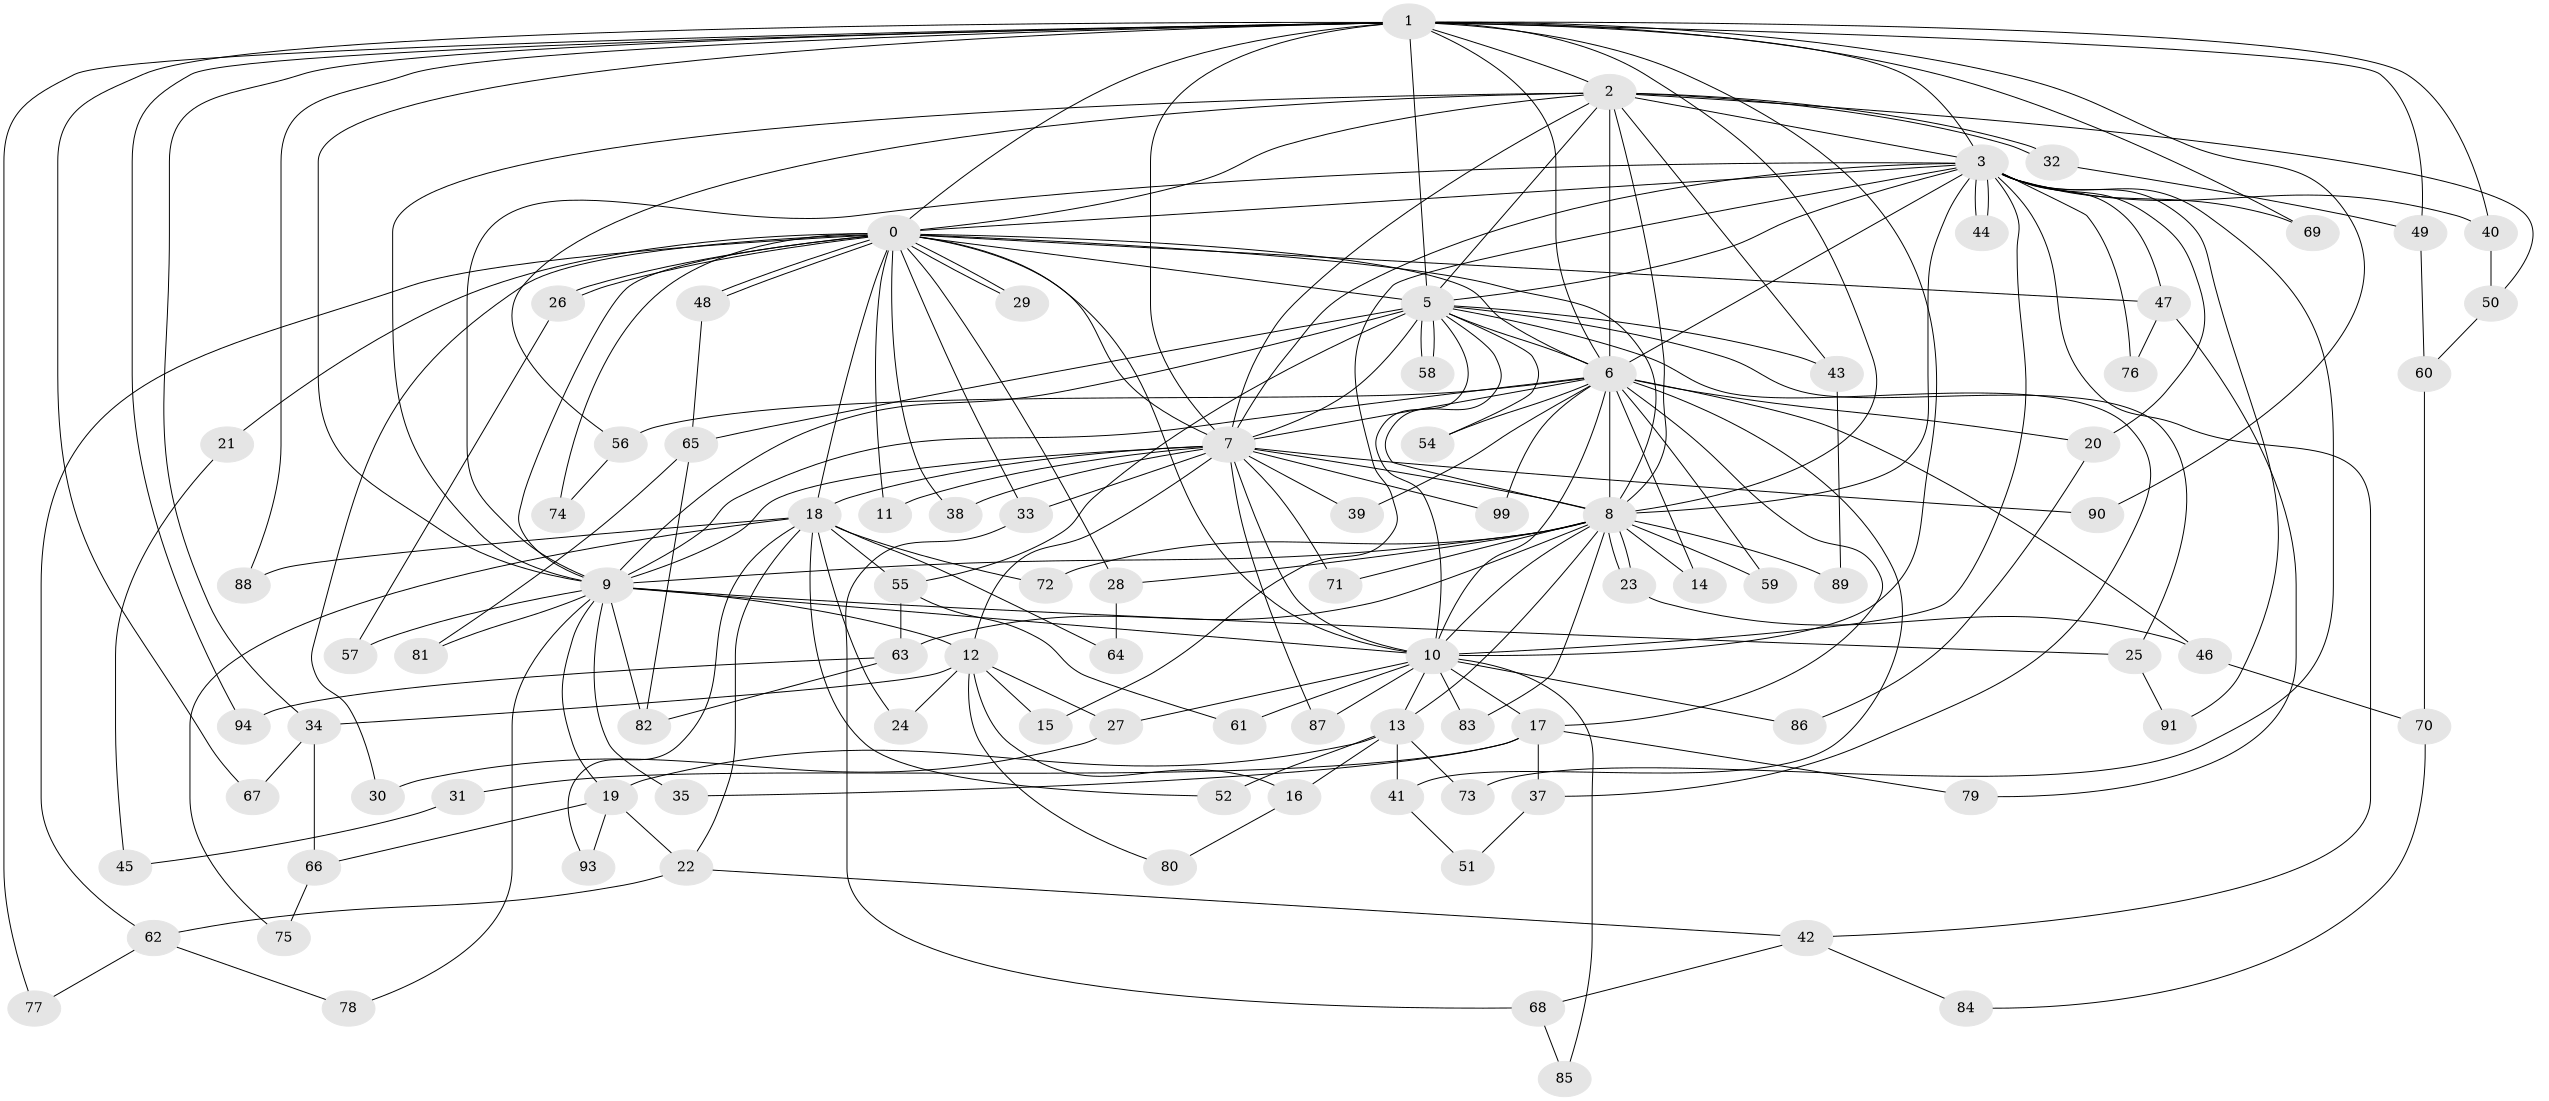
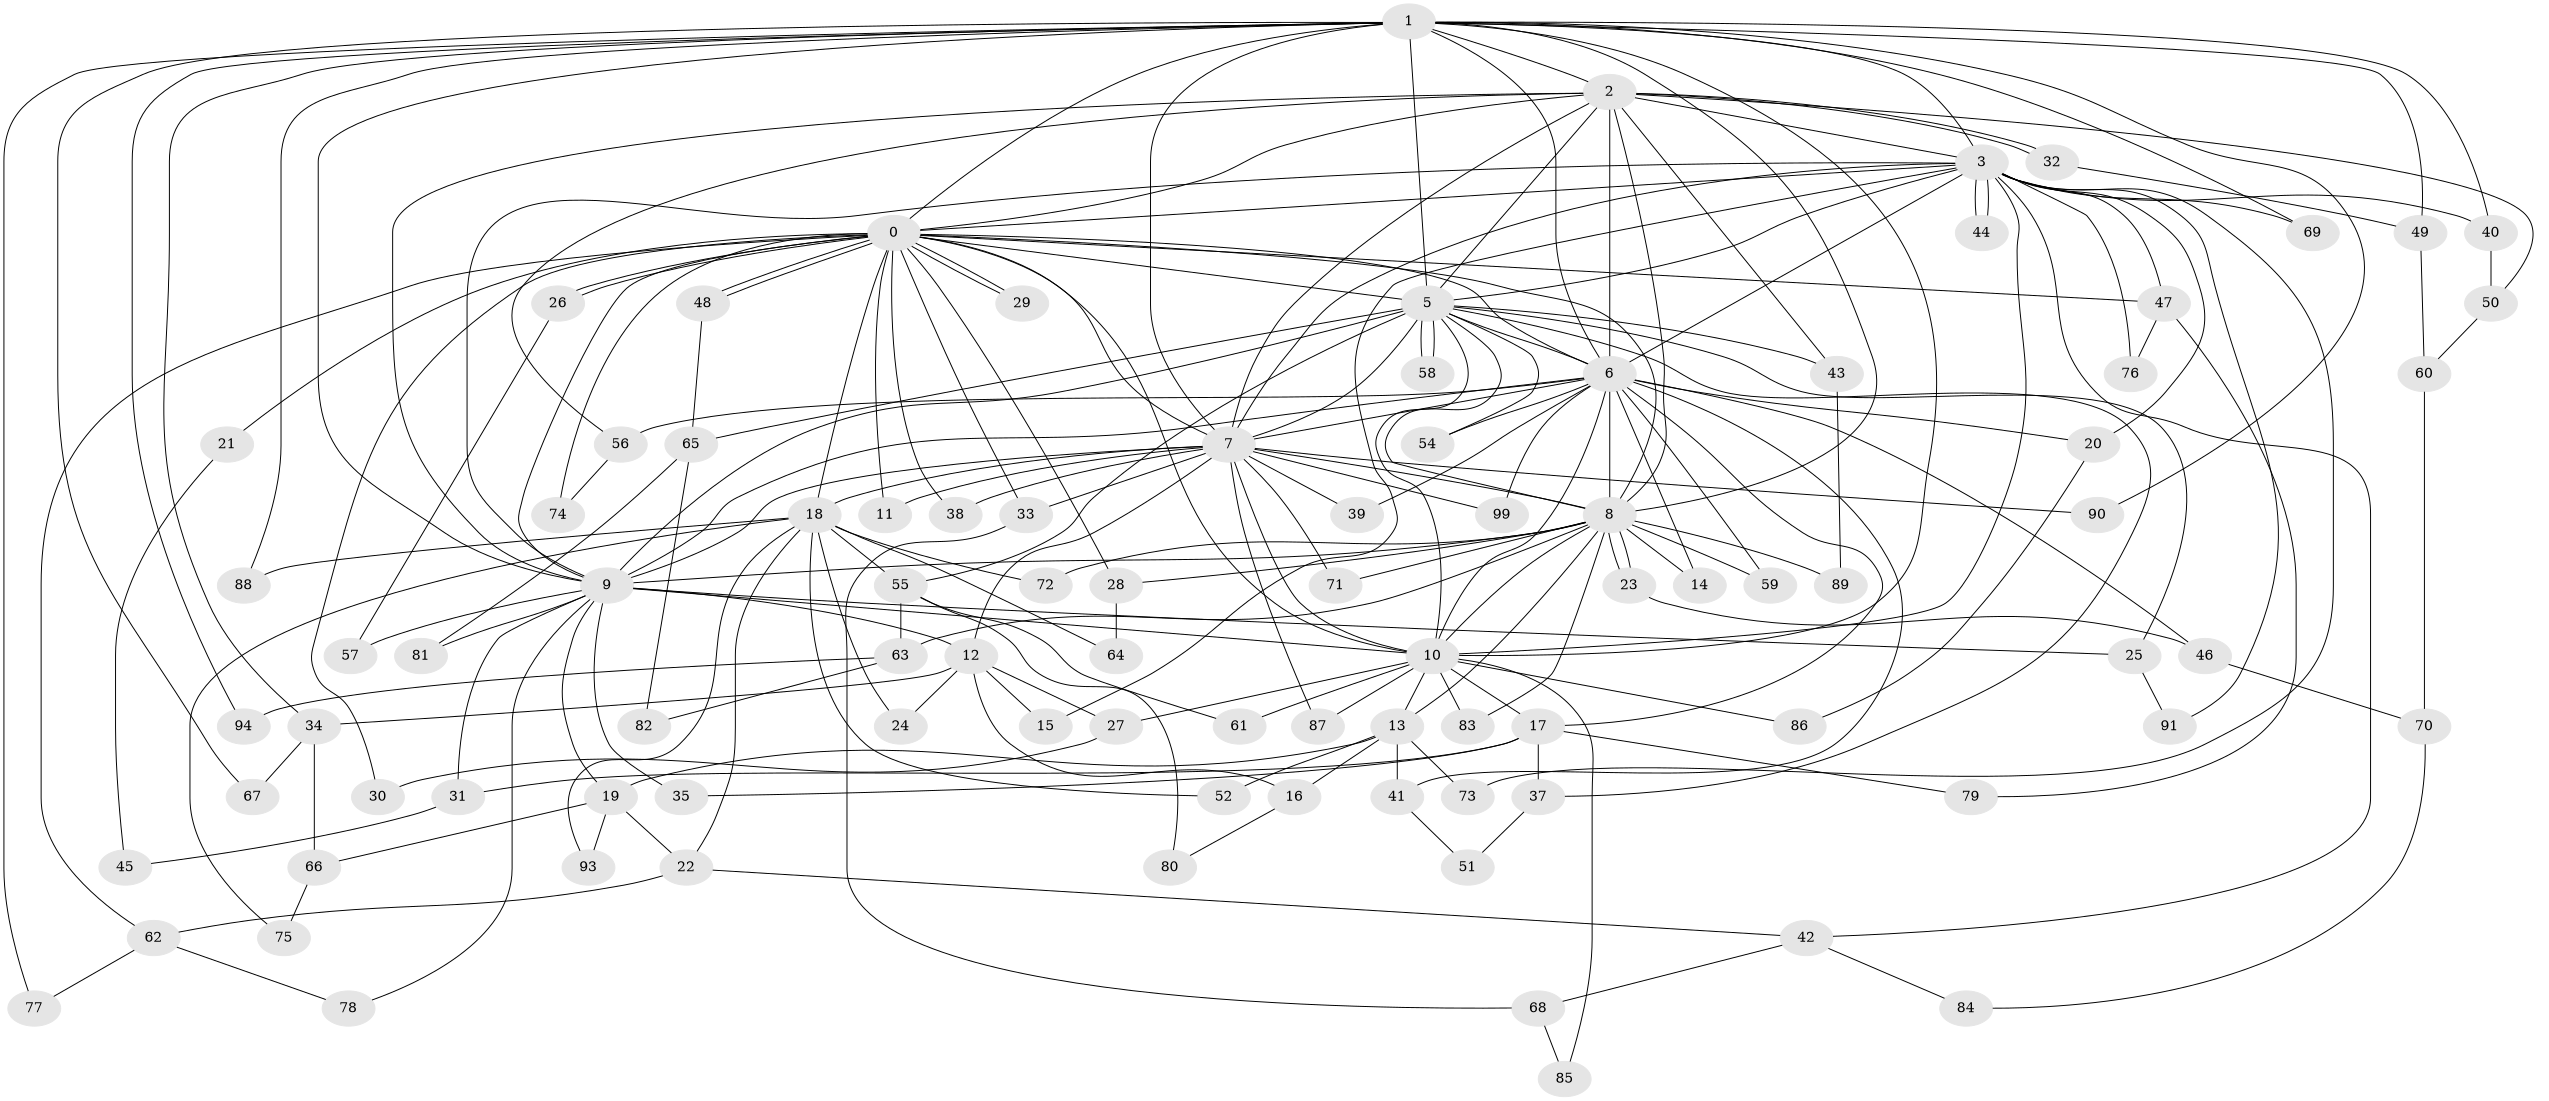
(1913, 453) -> none
(626, 656) -> (484, 660)
(1031, 797) -> (1089, 687)
